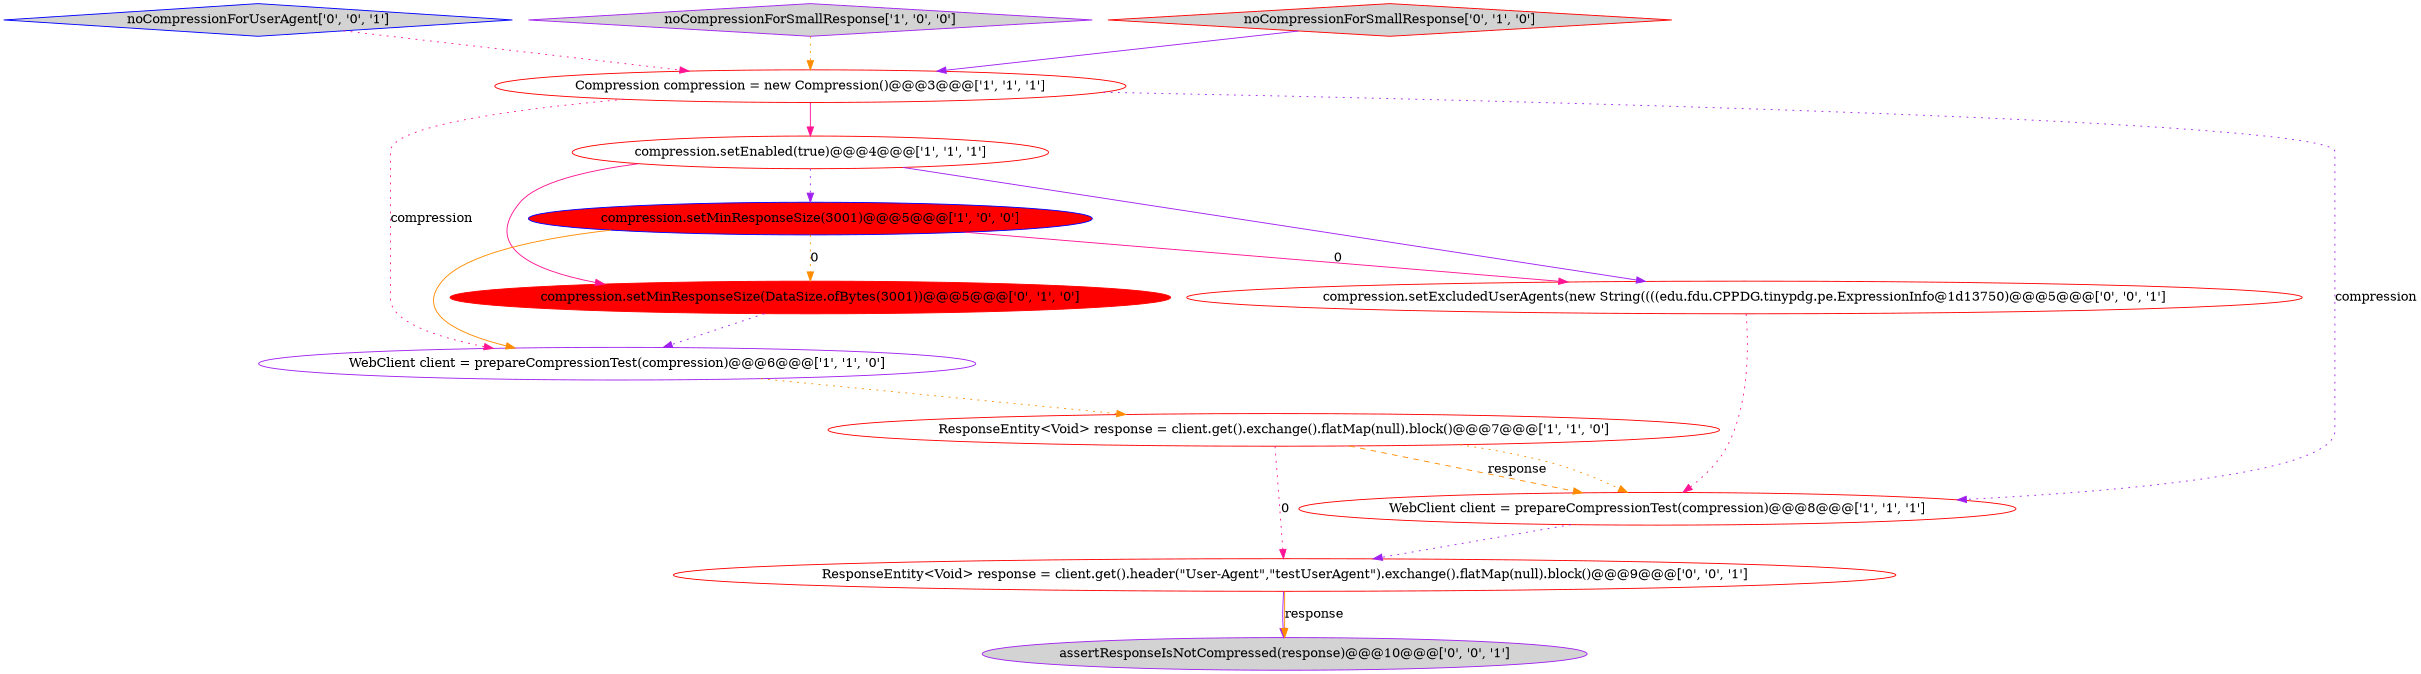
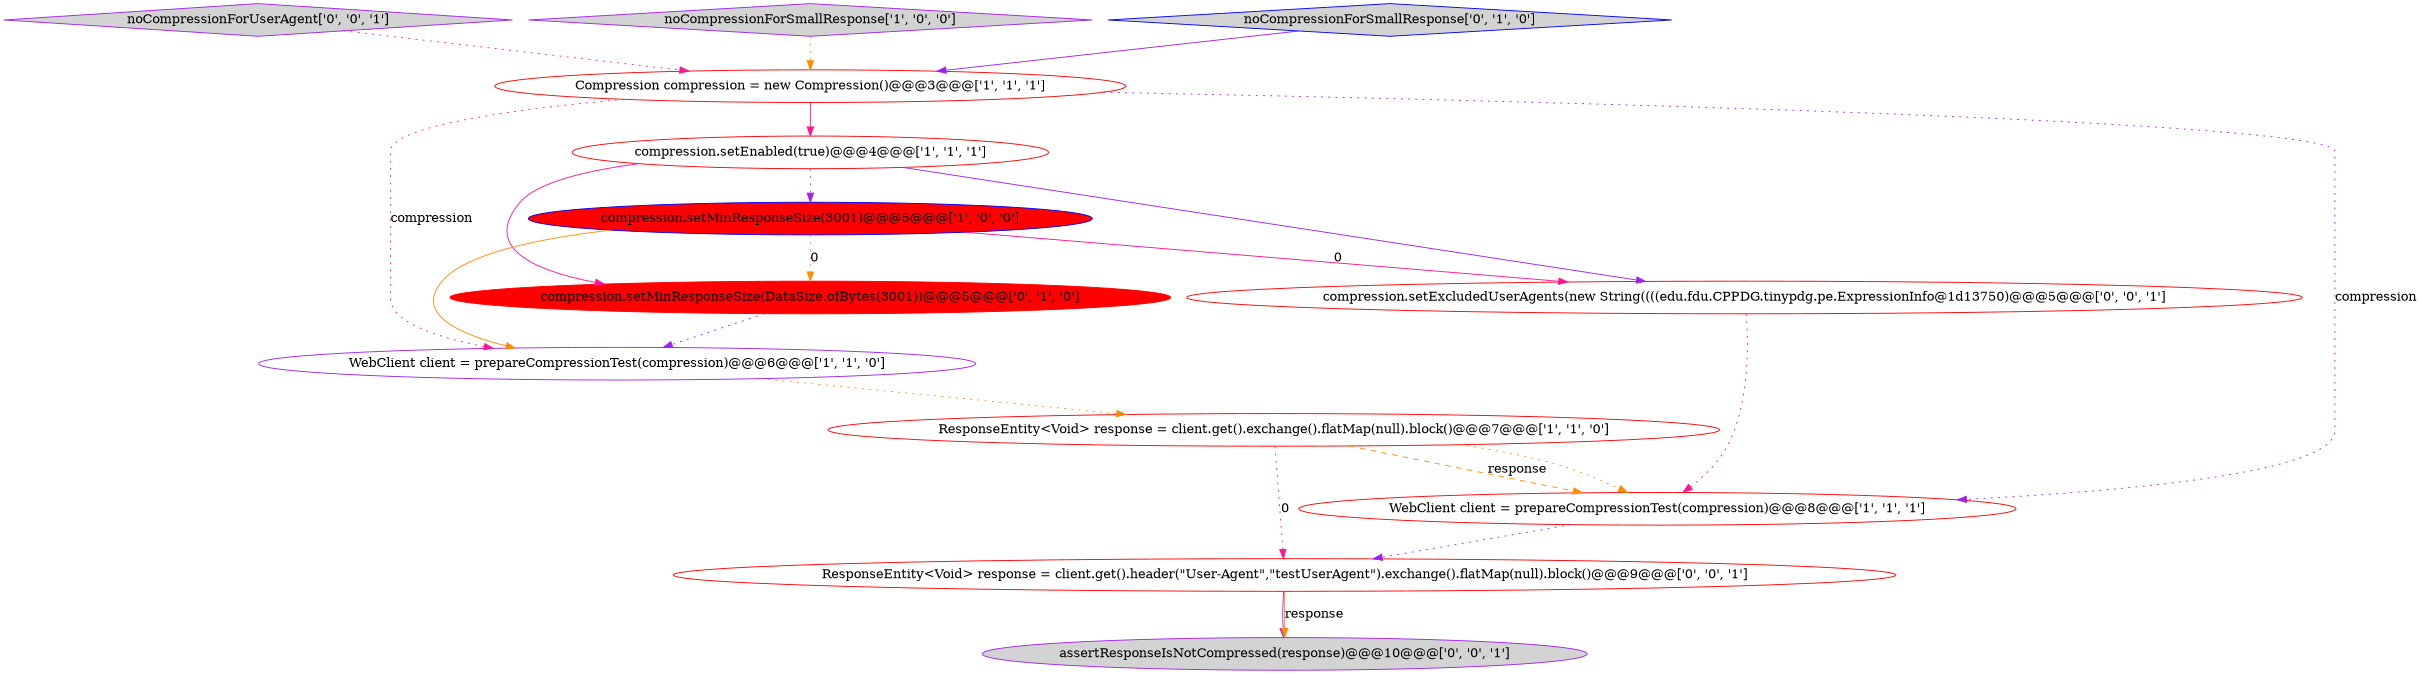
(258, 20) -> (258, 20)
(1390, 20) -> (1390, 20)
